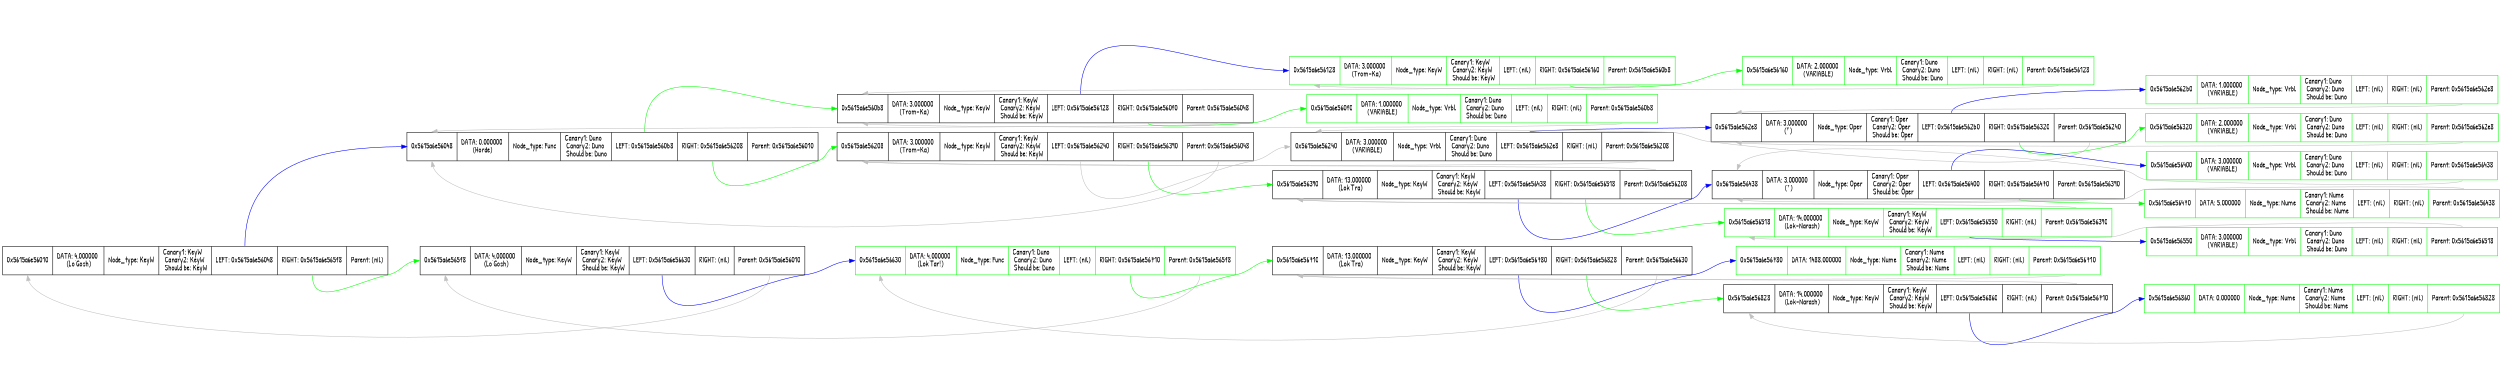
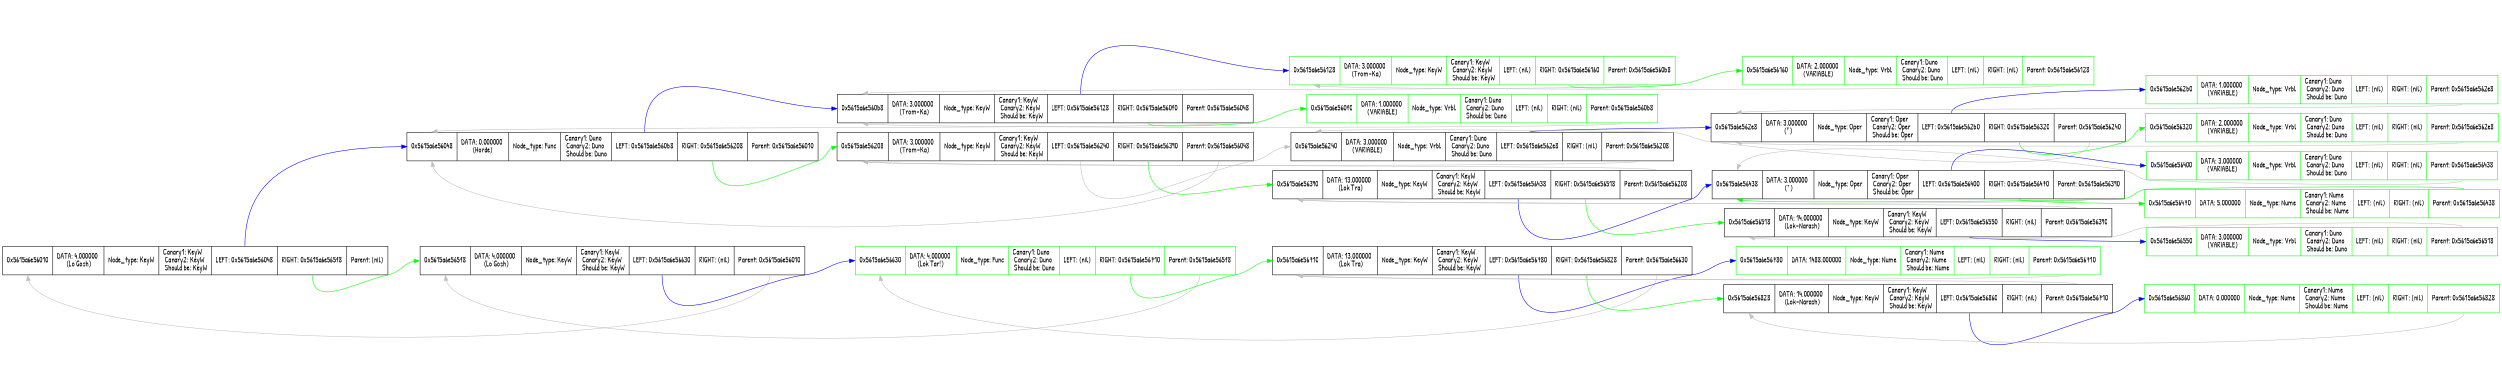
(725, 91) -> (725, 91)
(2104, 199) -> (2104, 199)
(1918, 223) -> (1918, 223)
